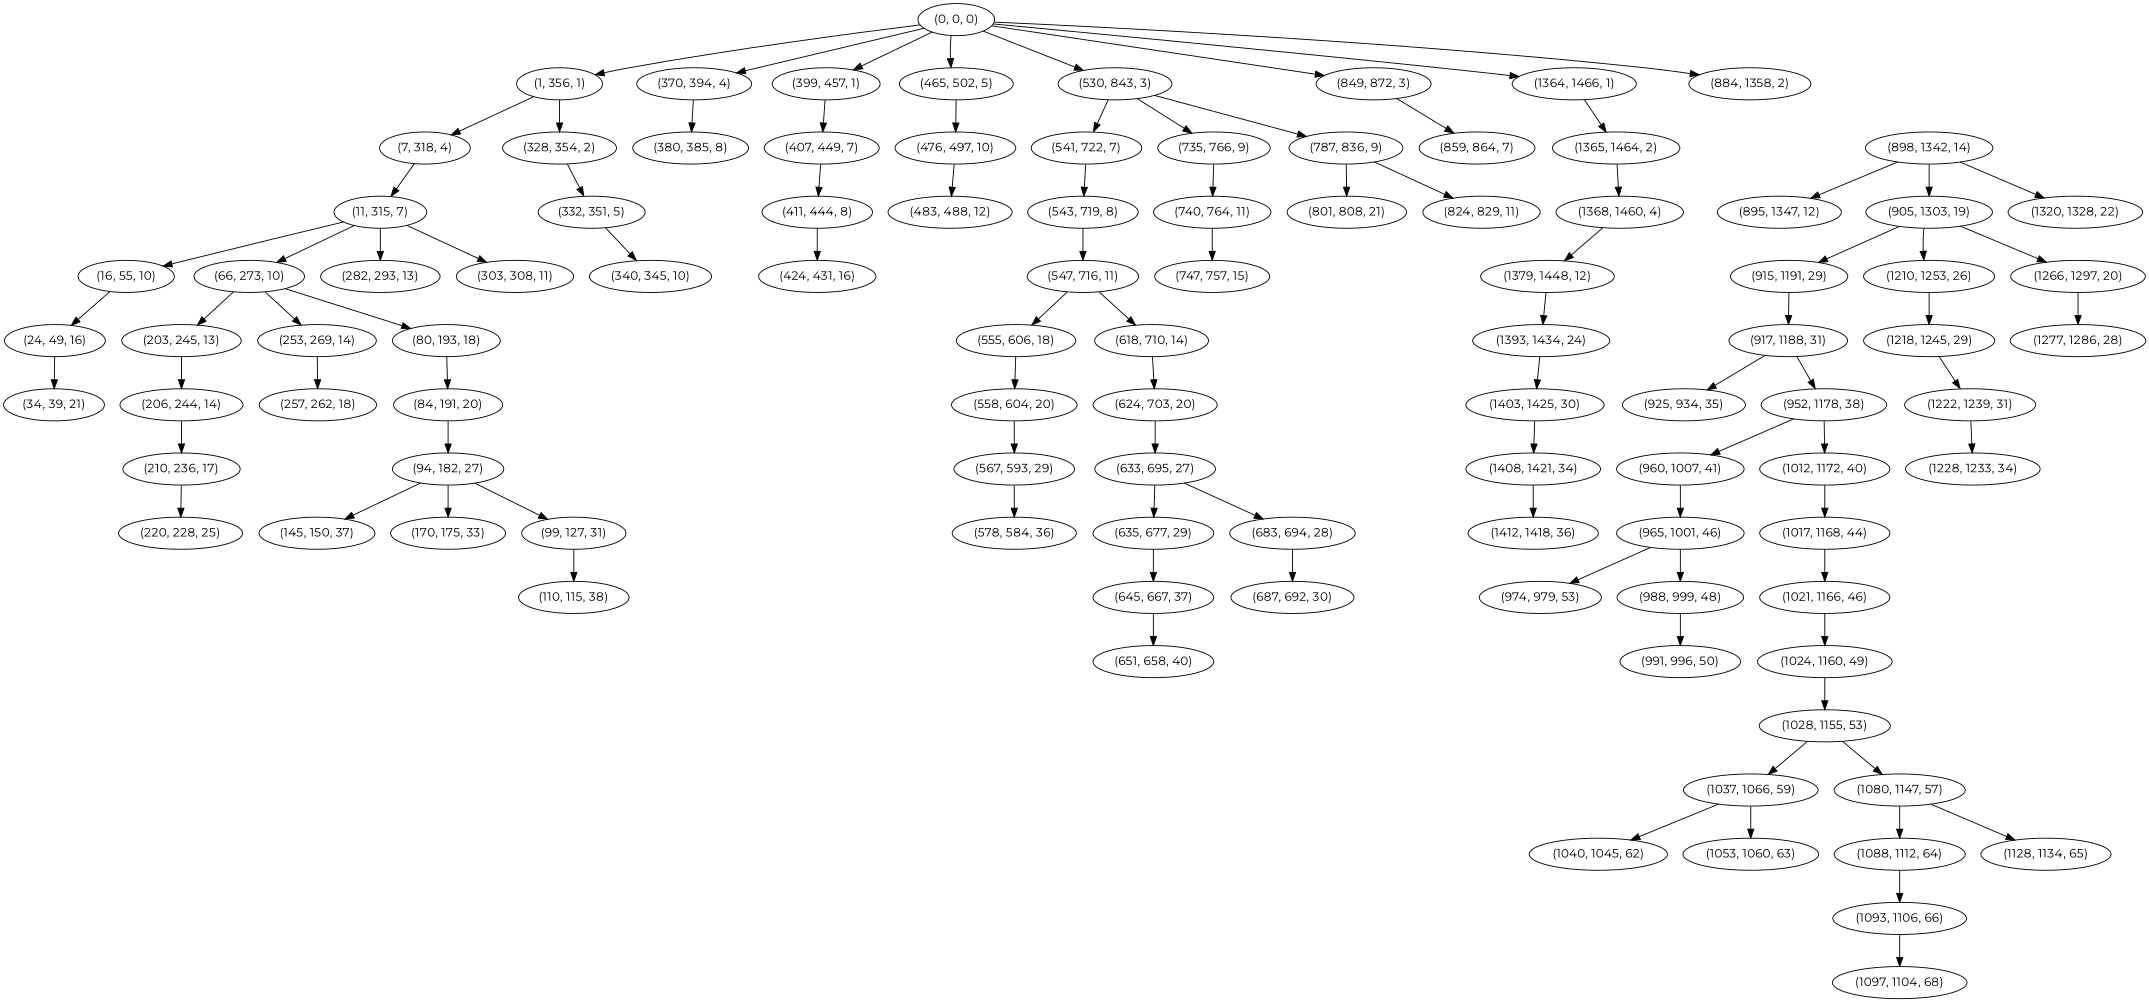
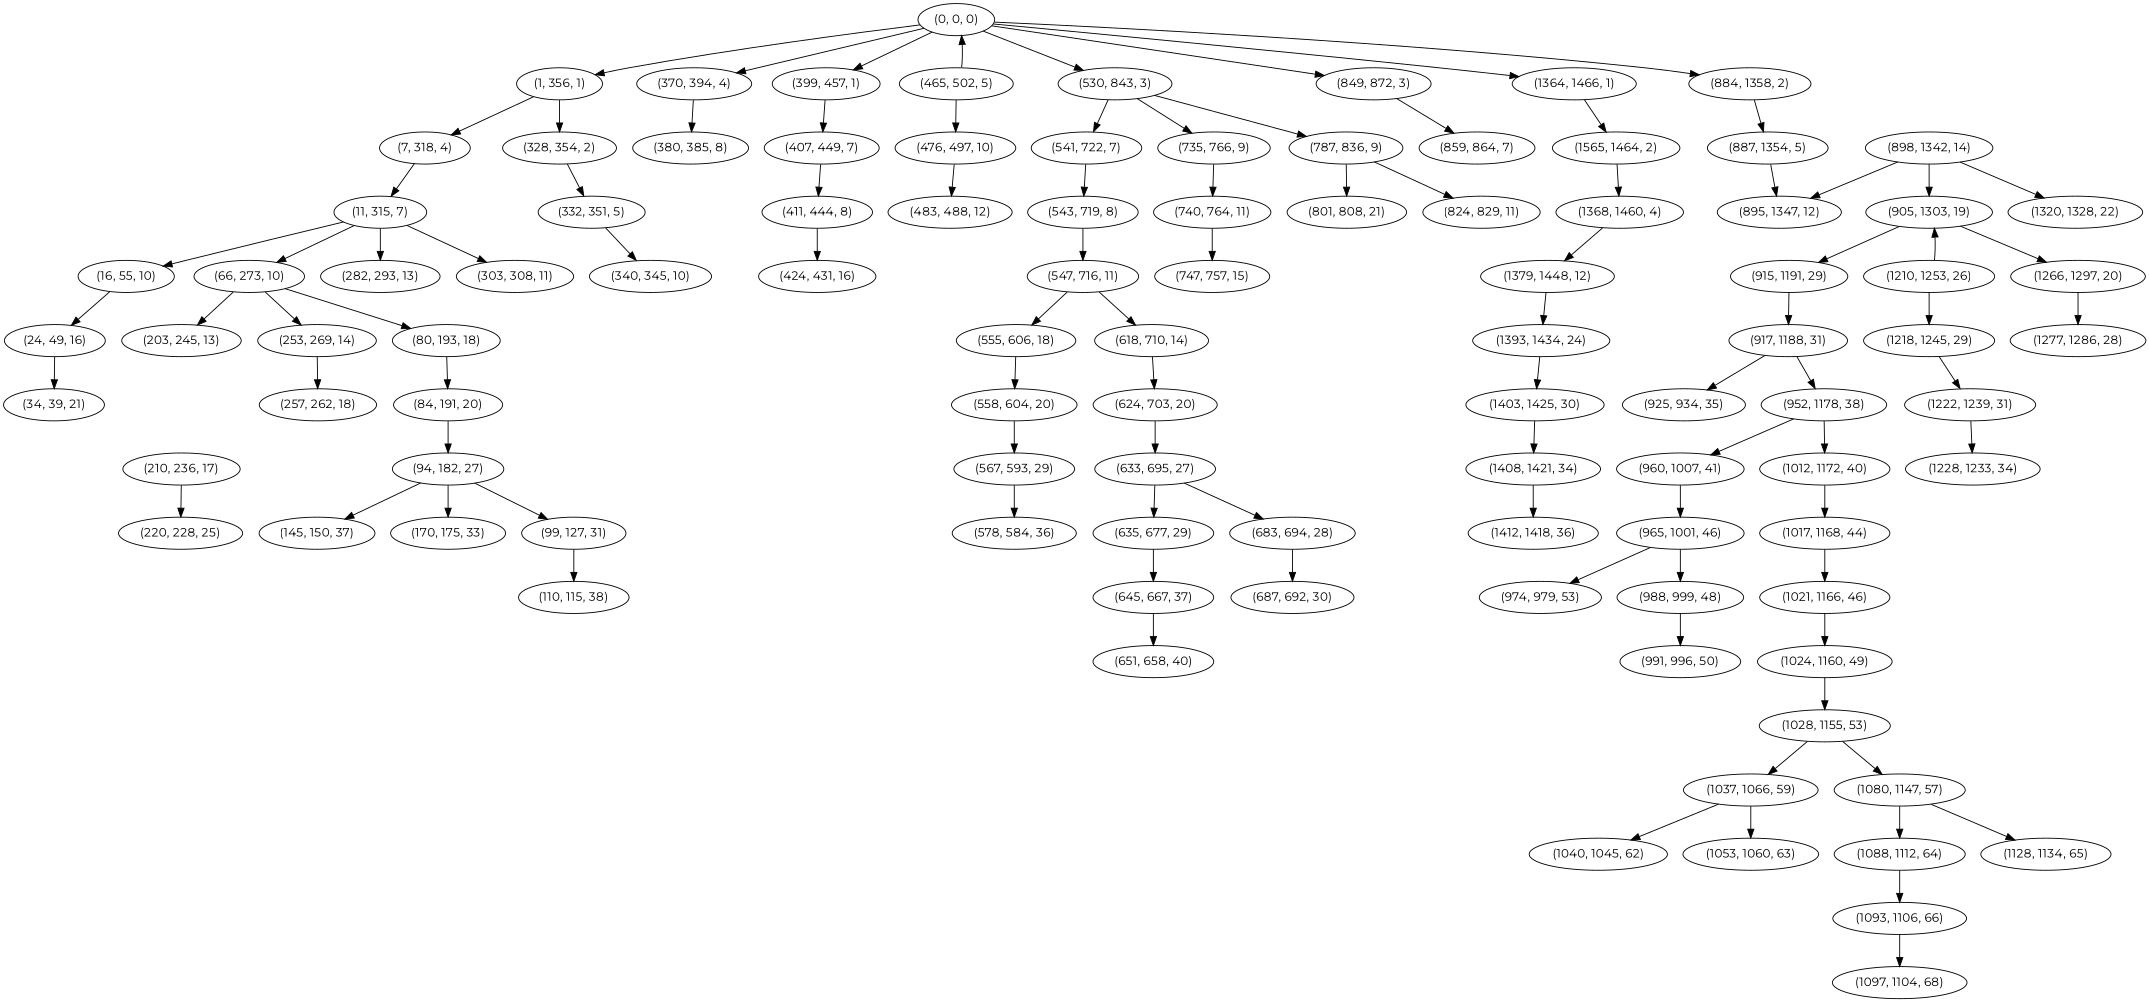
(950, 47) -> (962, 56)
(1616, 148) -> (1616, 148)
none -> (1768, 148)
(1923, 240) -> (1935, 249)
(181, 405) -> none
